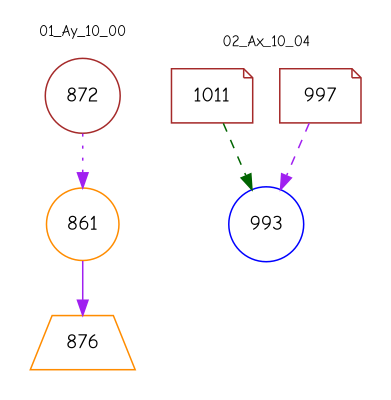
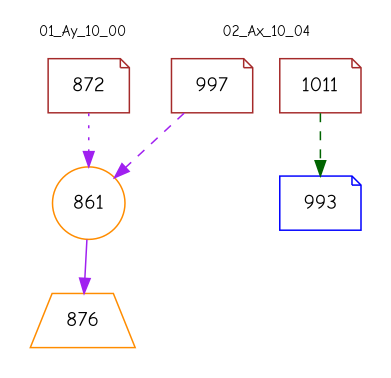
(83, 96) -> (89, 86)
(298, 149) -> (169, 127)
(266, 224) -> (320, 203)
